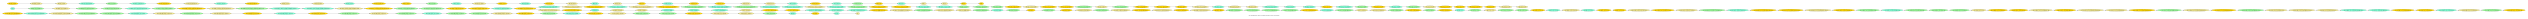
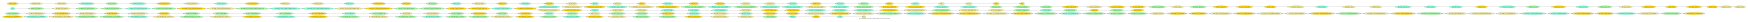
(1084, 10) -> none
